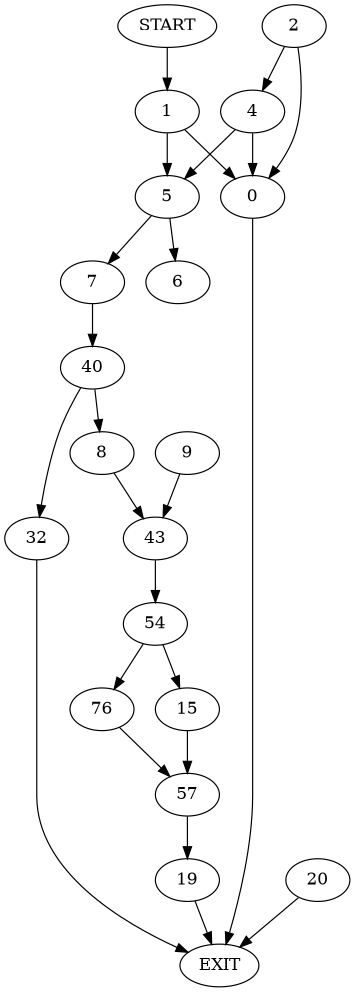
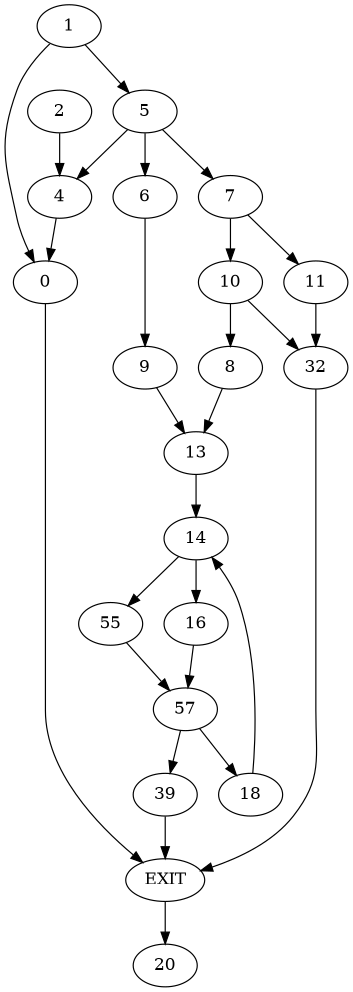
(167, 26) -> none
(300, 111) -> none
(215, 149) -> (107, 150)
none -> (145, 276)
none -> (316, 282)
(93, 368) -> (230, 282)
(155, 538) -> (196, 453)
(155, 624) -> (196, 538)
(102, 709) -> (196, 624)
(187, 709) -> (111, 624)
none -> (251, 795)
(187, 880) -> (165, 795)
(274, 918) -> (165, 917)
